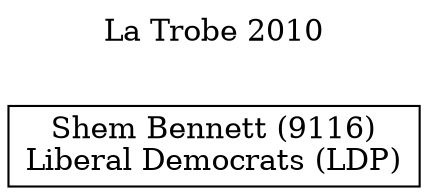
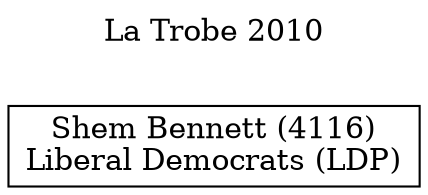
(214, 146) -> (214, 146)
